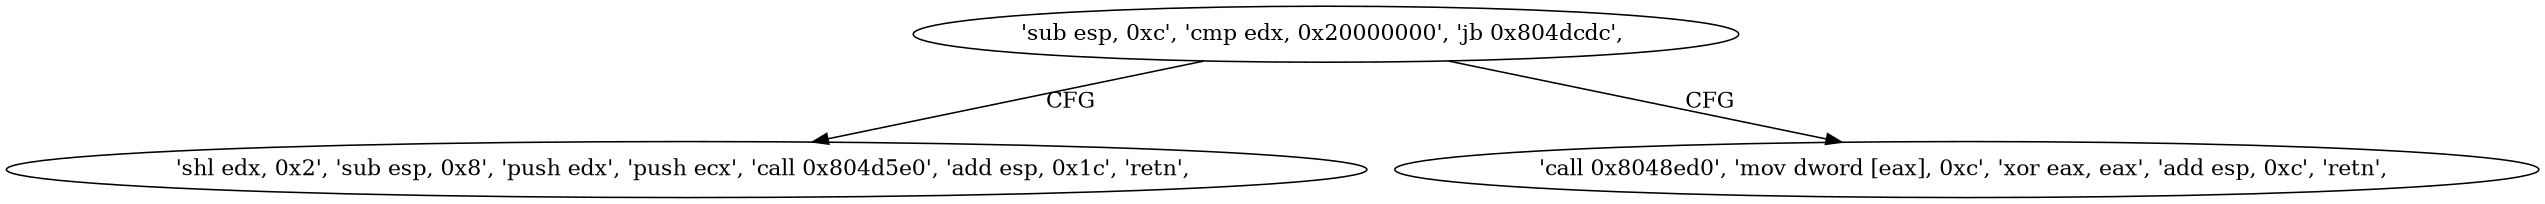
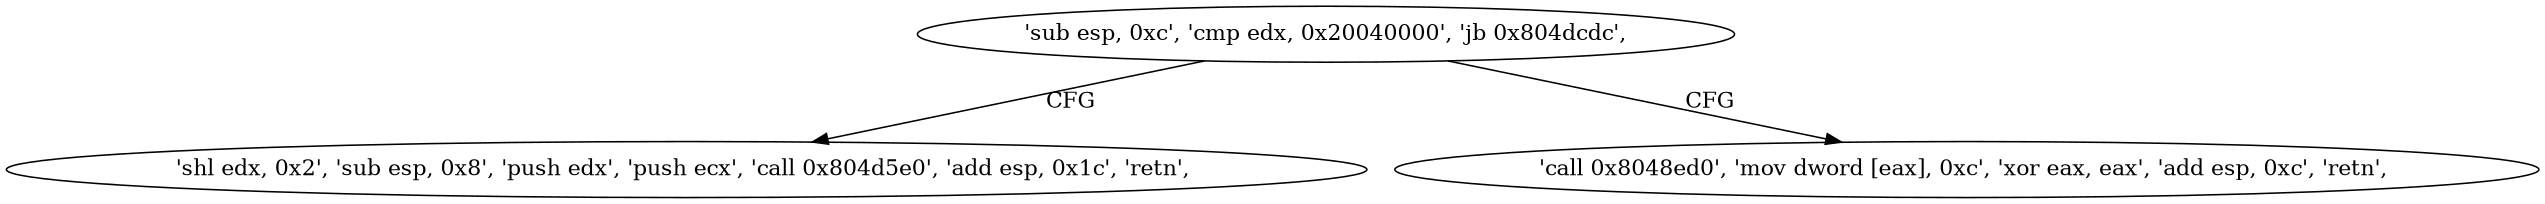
(1326, 34) -> (1326, 34)
